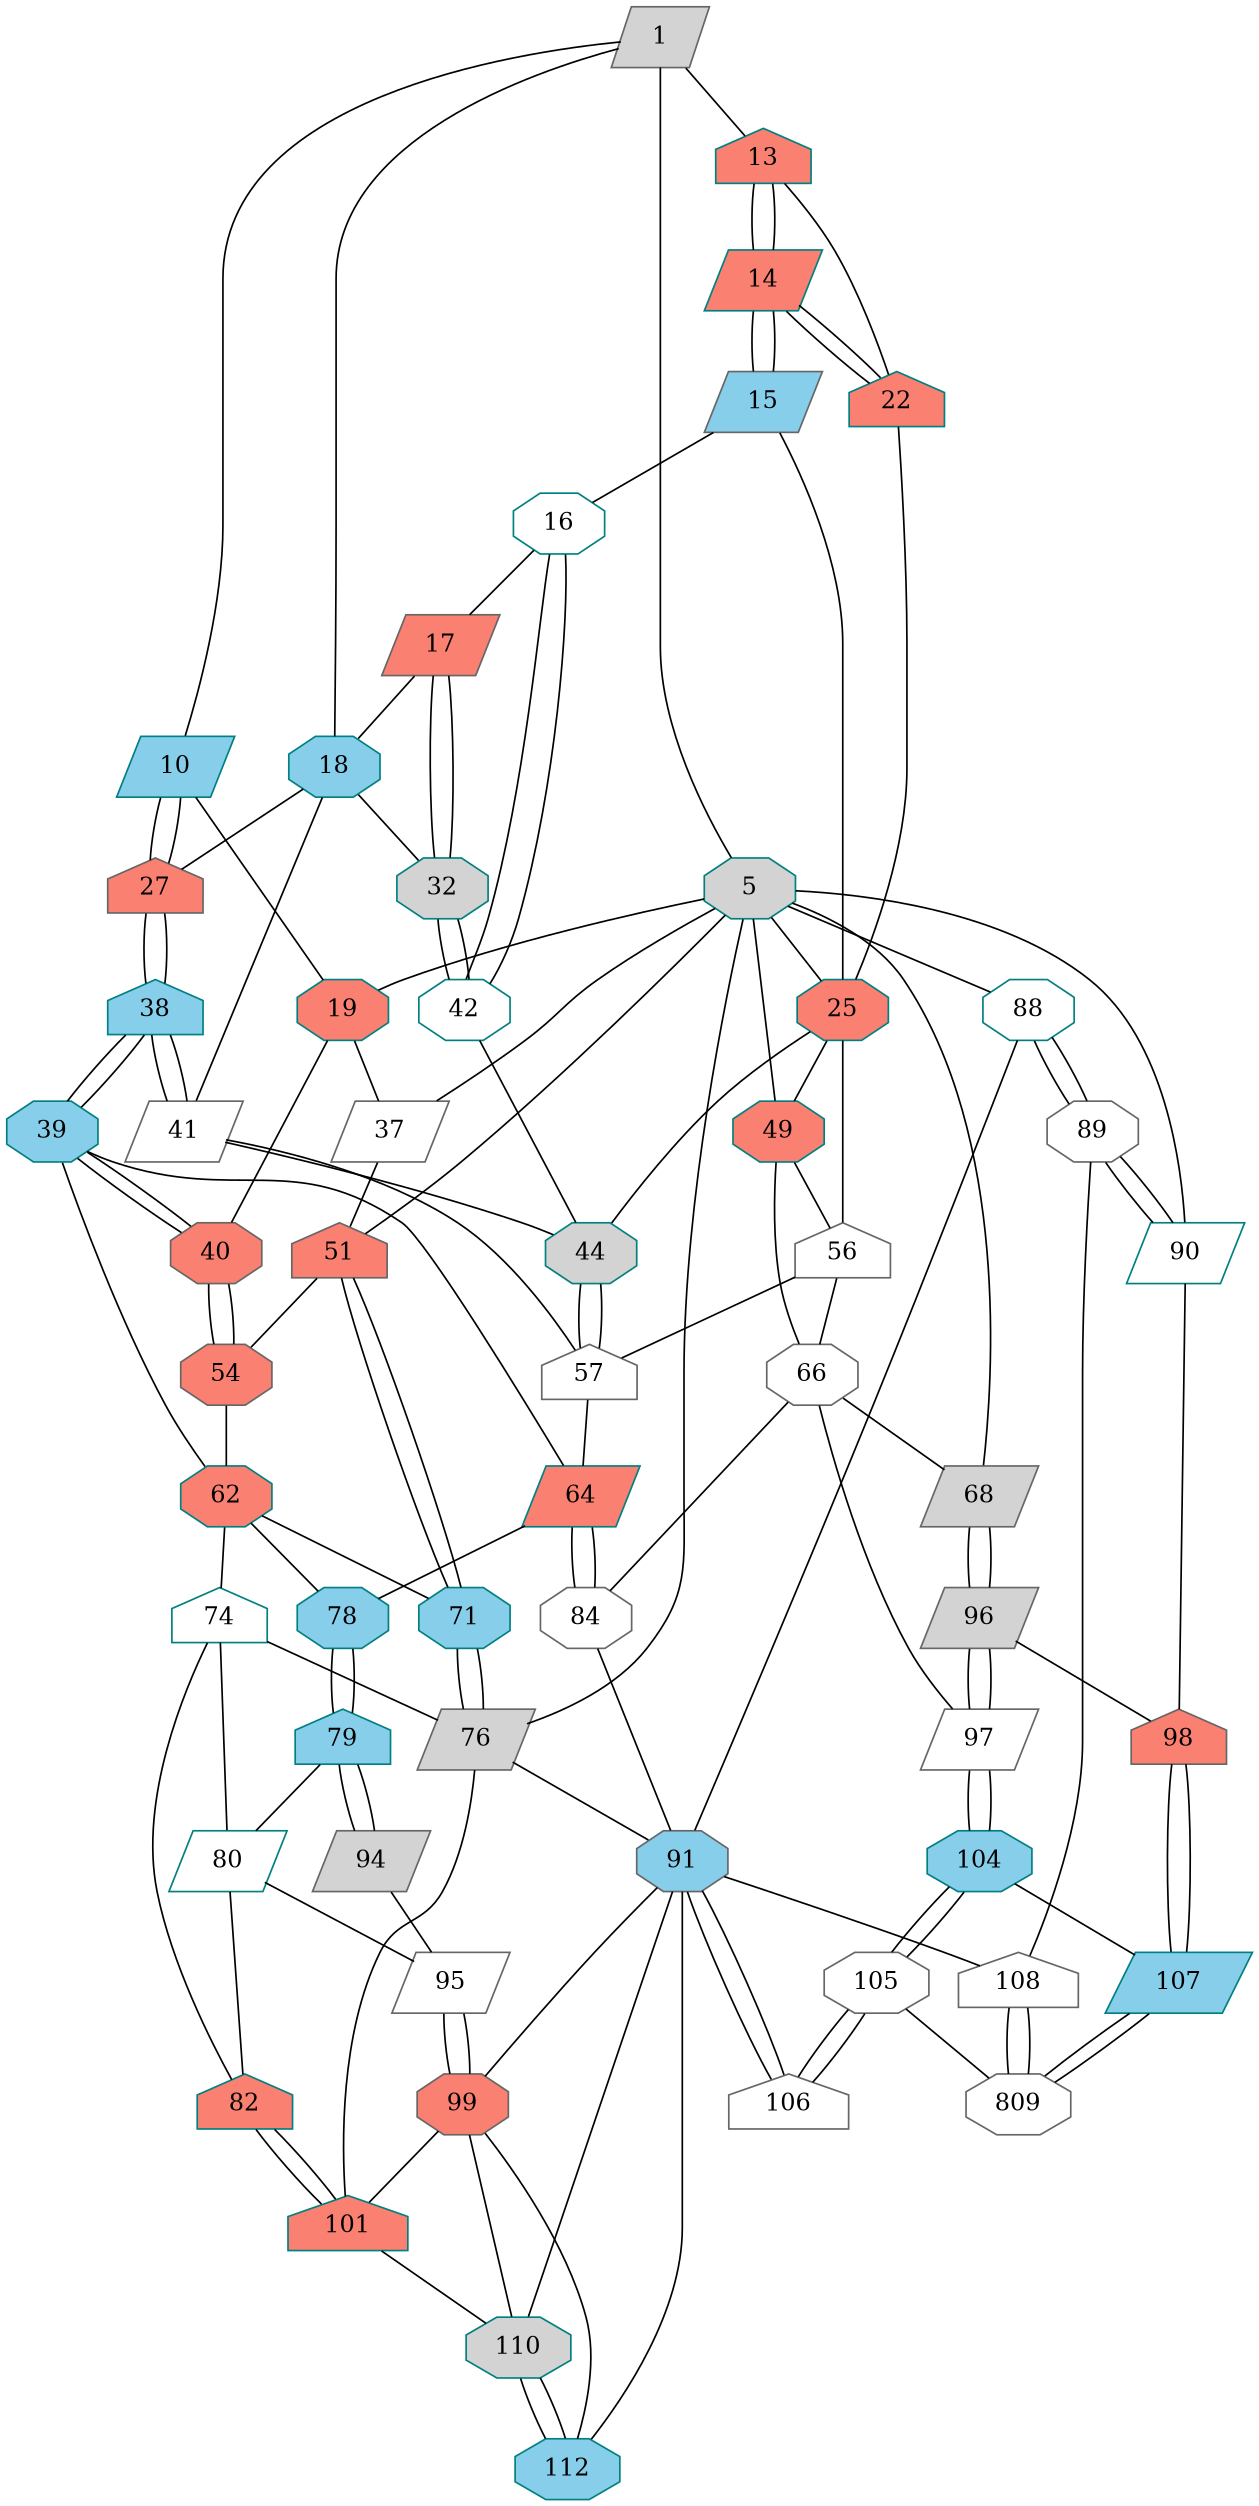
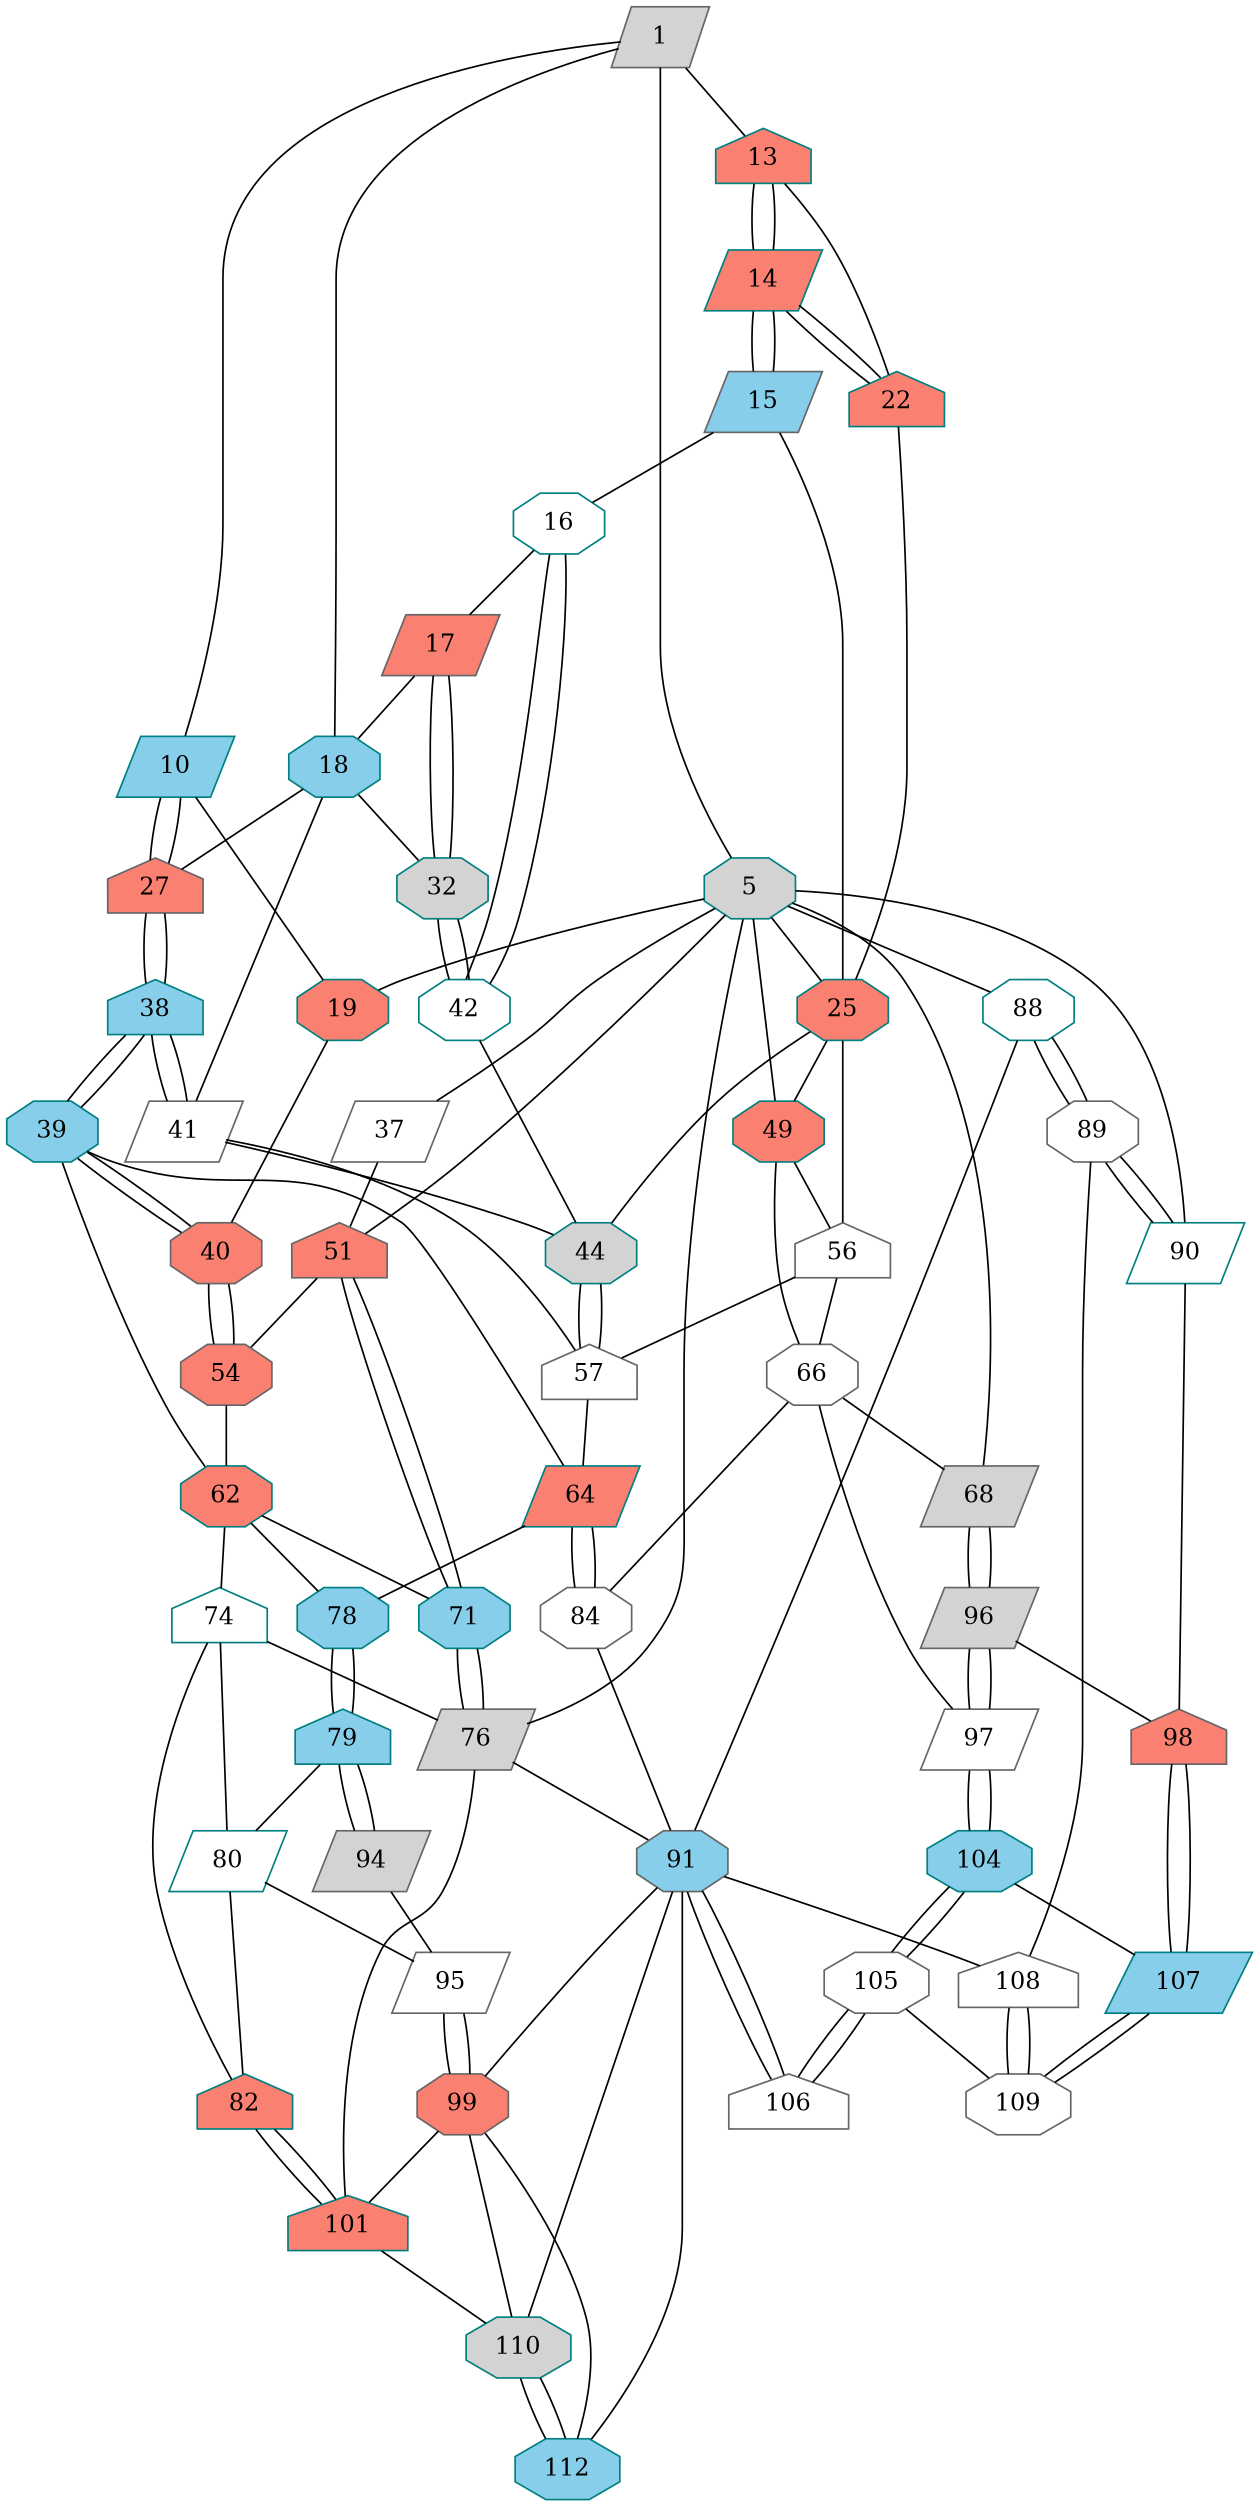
(367, 1071) -> none
(1018, 2104) -> (1018, 2104)
